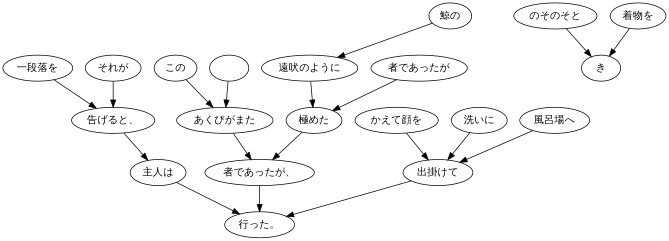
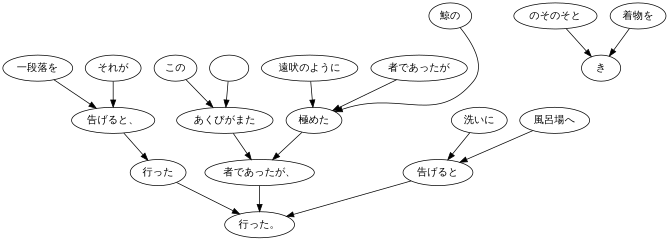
(388, 39) -> (441, 103)
(397, 120) -> none
(158, 173) -> (158, 173)
(438, 173) -> (438, 173)
